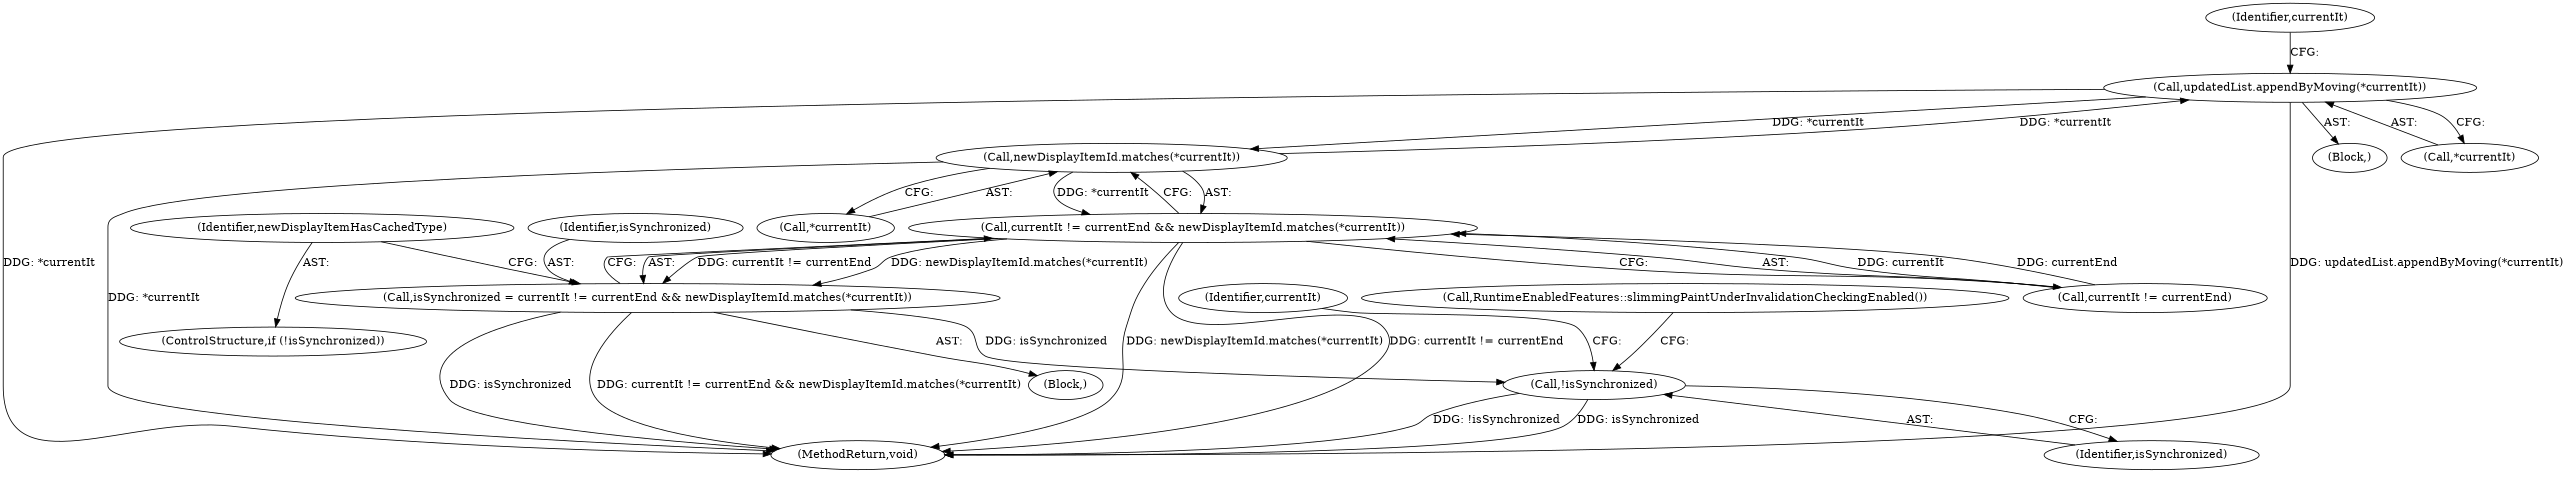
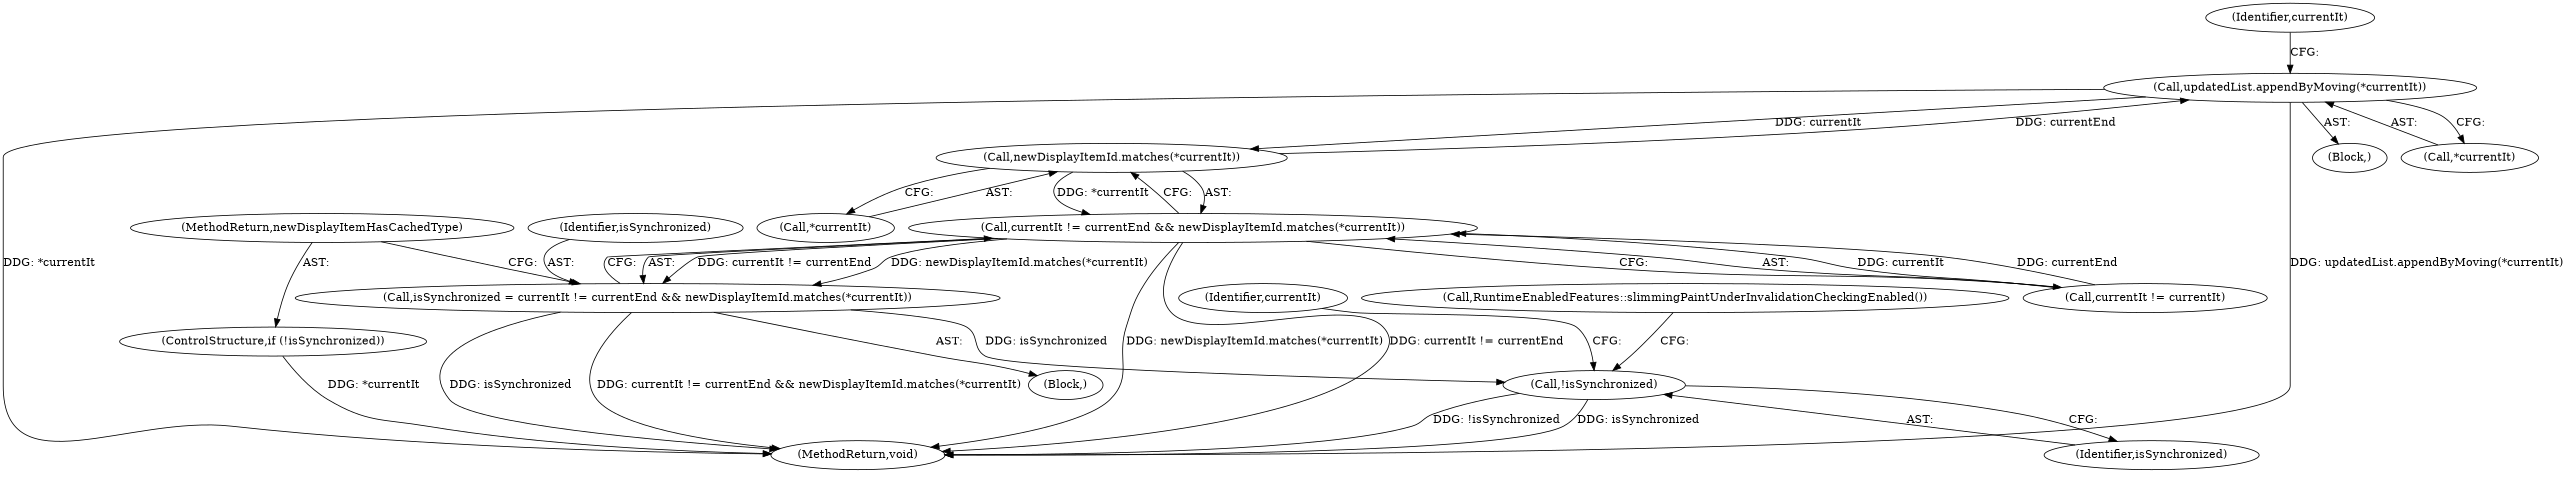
(1819, 123) -> (1819, 123)
(2066, 123) -> (2066, 123)
(113, 218) -> (512, 438)
(322, 228) -> (322, 228)
(2145, 298) -> (2145, 298)
